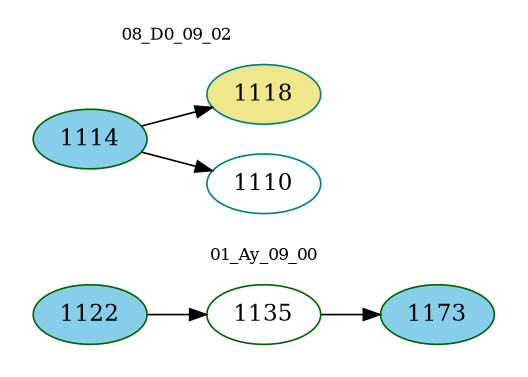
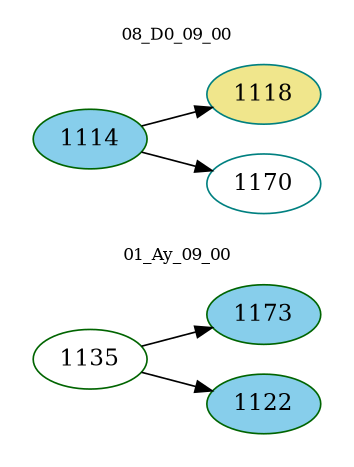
(177, 36) -> (177, 36)
(264, 184) -> (264, 184)
(169, 315) -> (169, 379)
